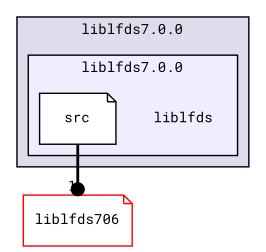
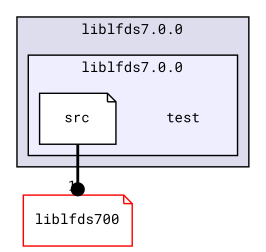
(184, 119) -> (184, 119)
(78, 221) -> (78, 221)
